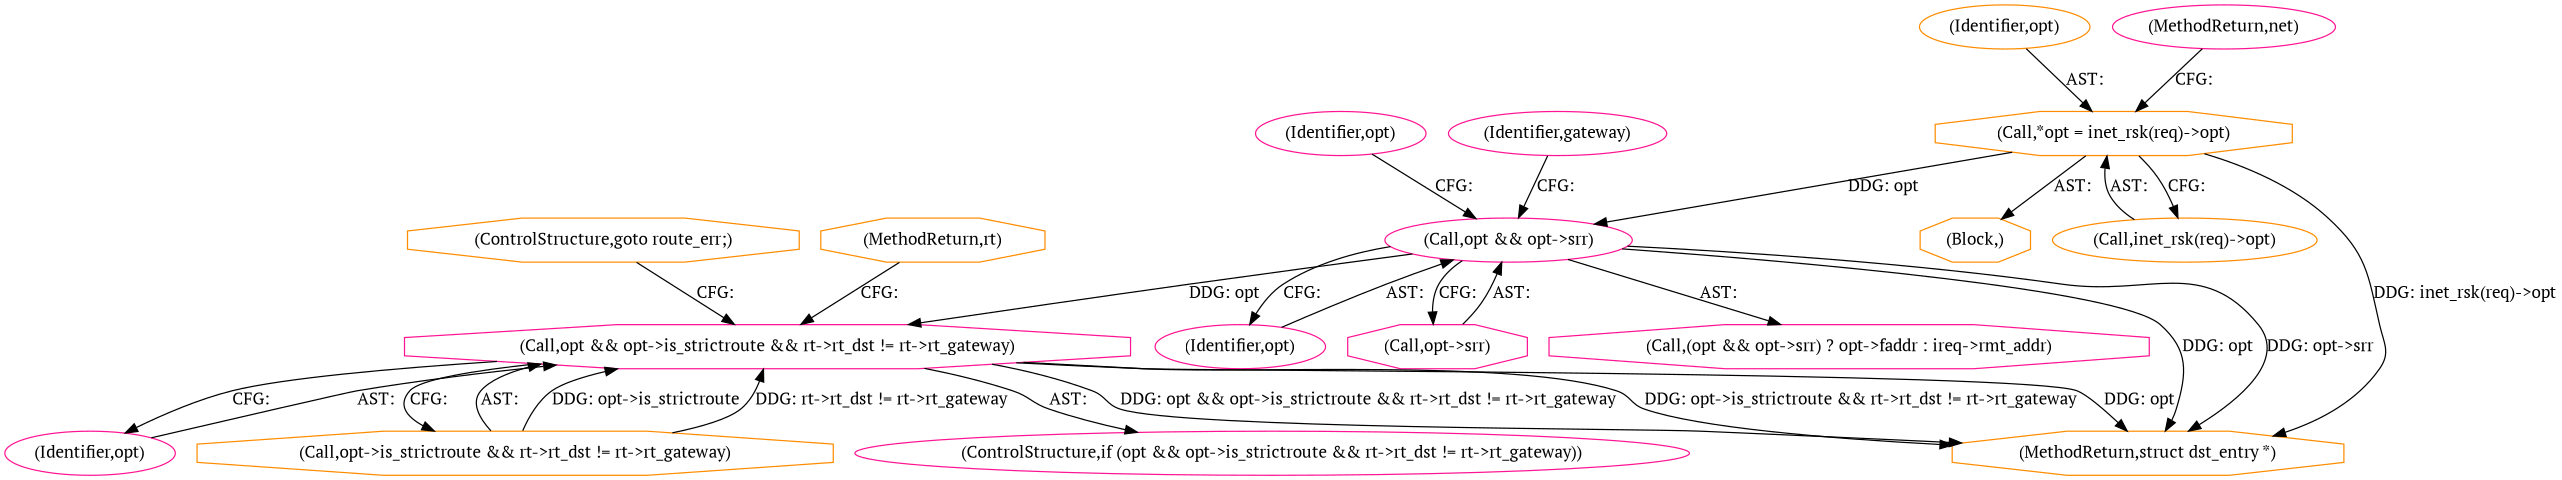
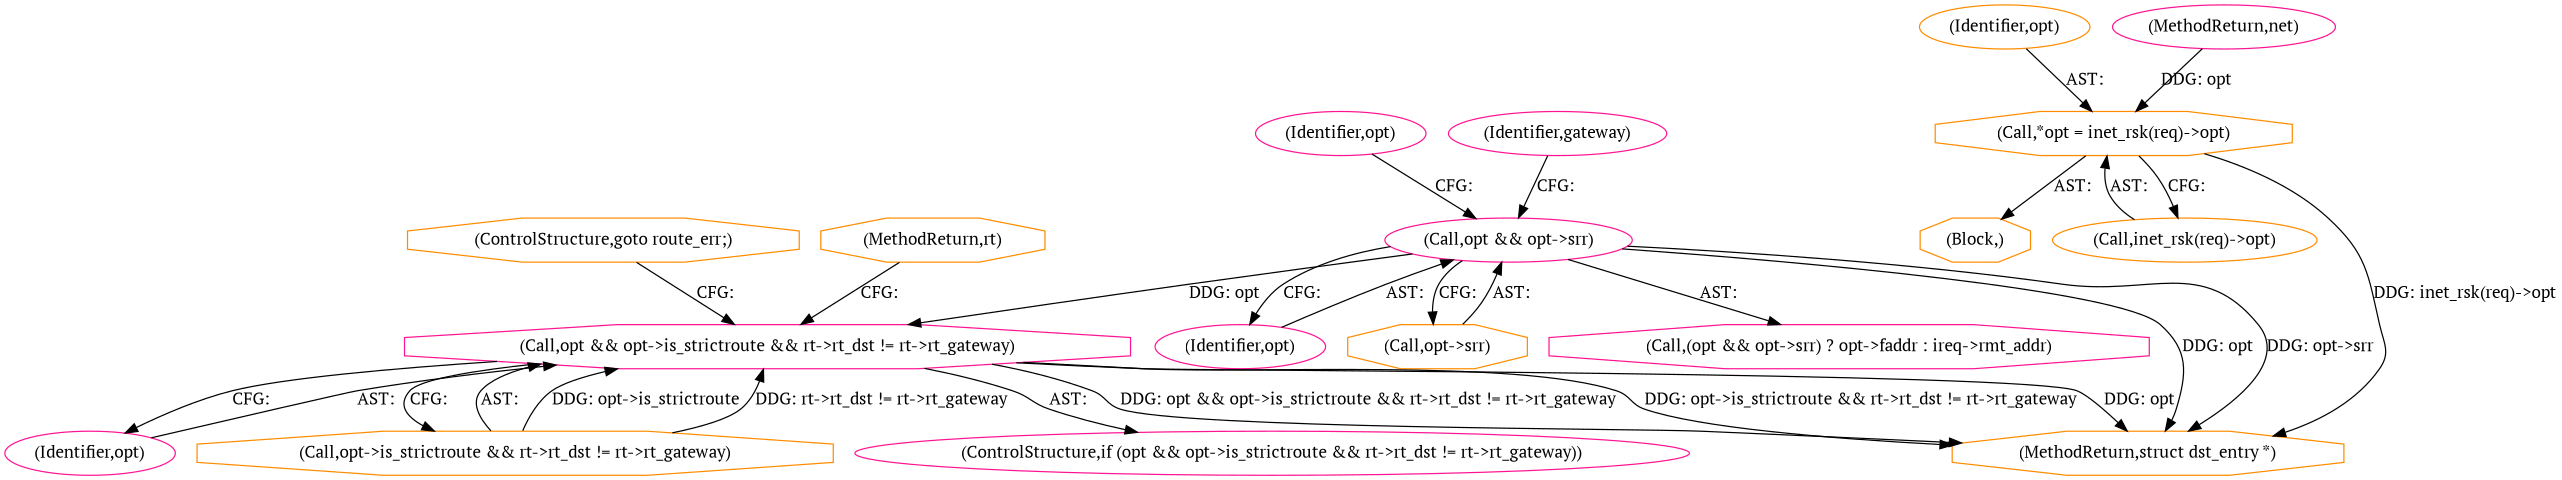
(2196, 80) -> (2196, 80)
(1809, 187) -> none
(1438, 347) -> (1438, 347)
